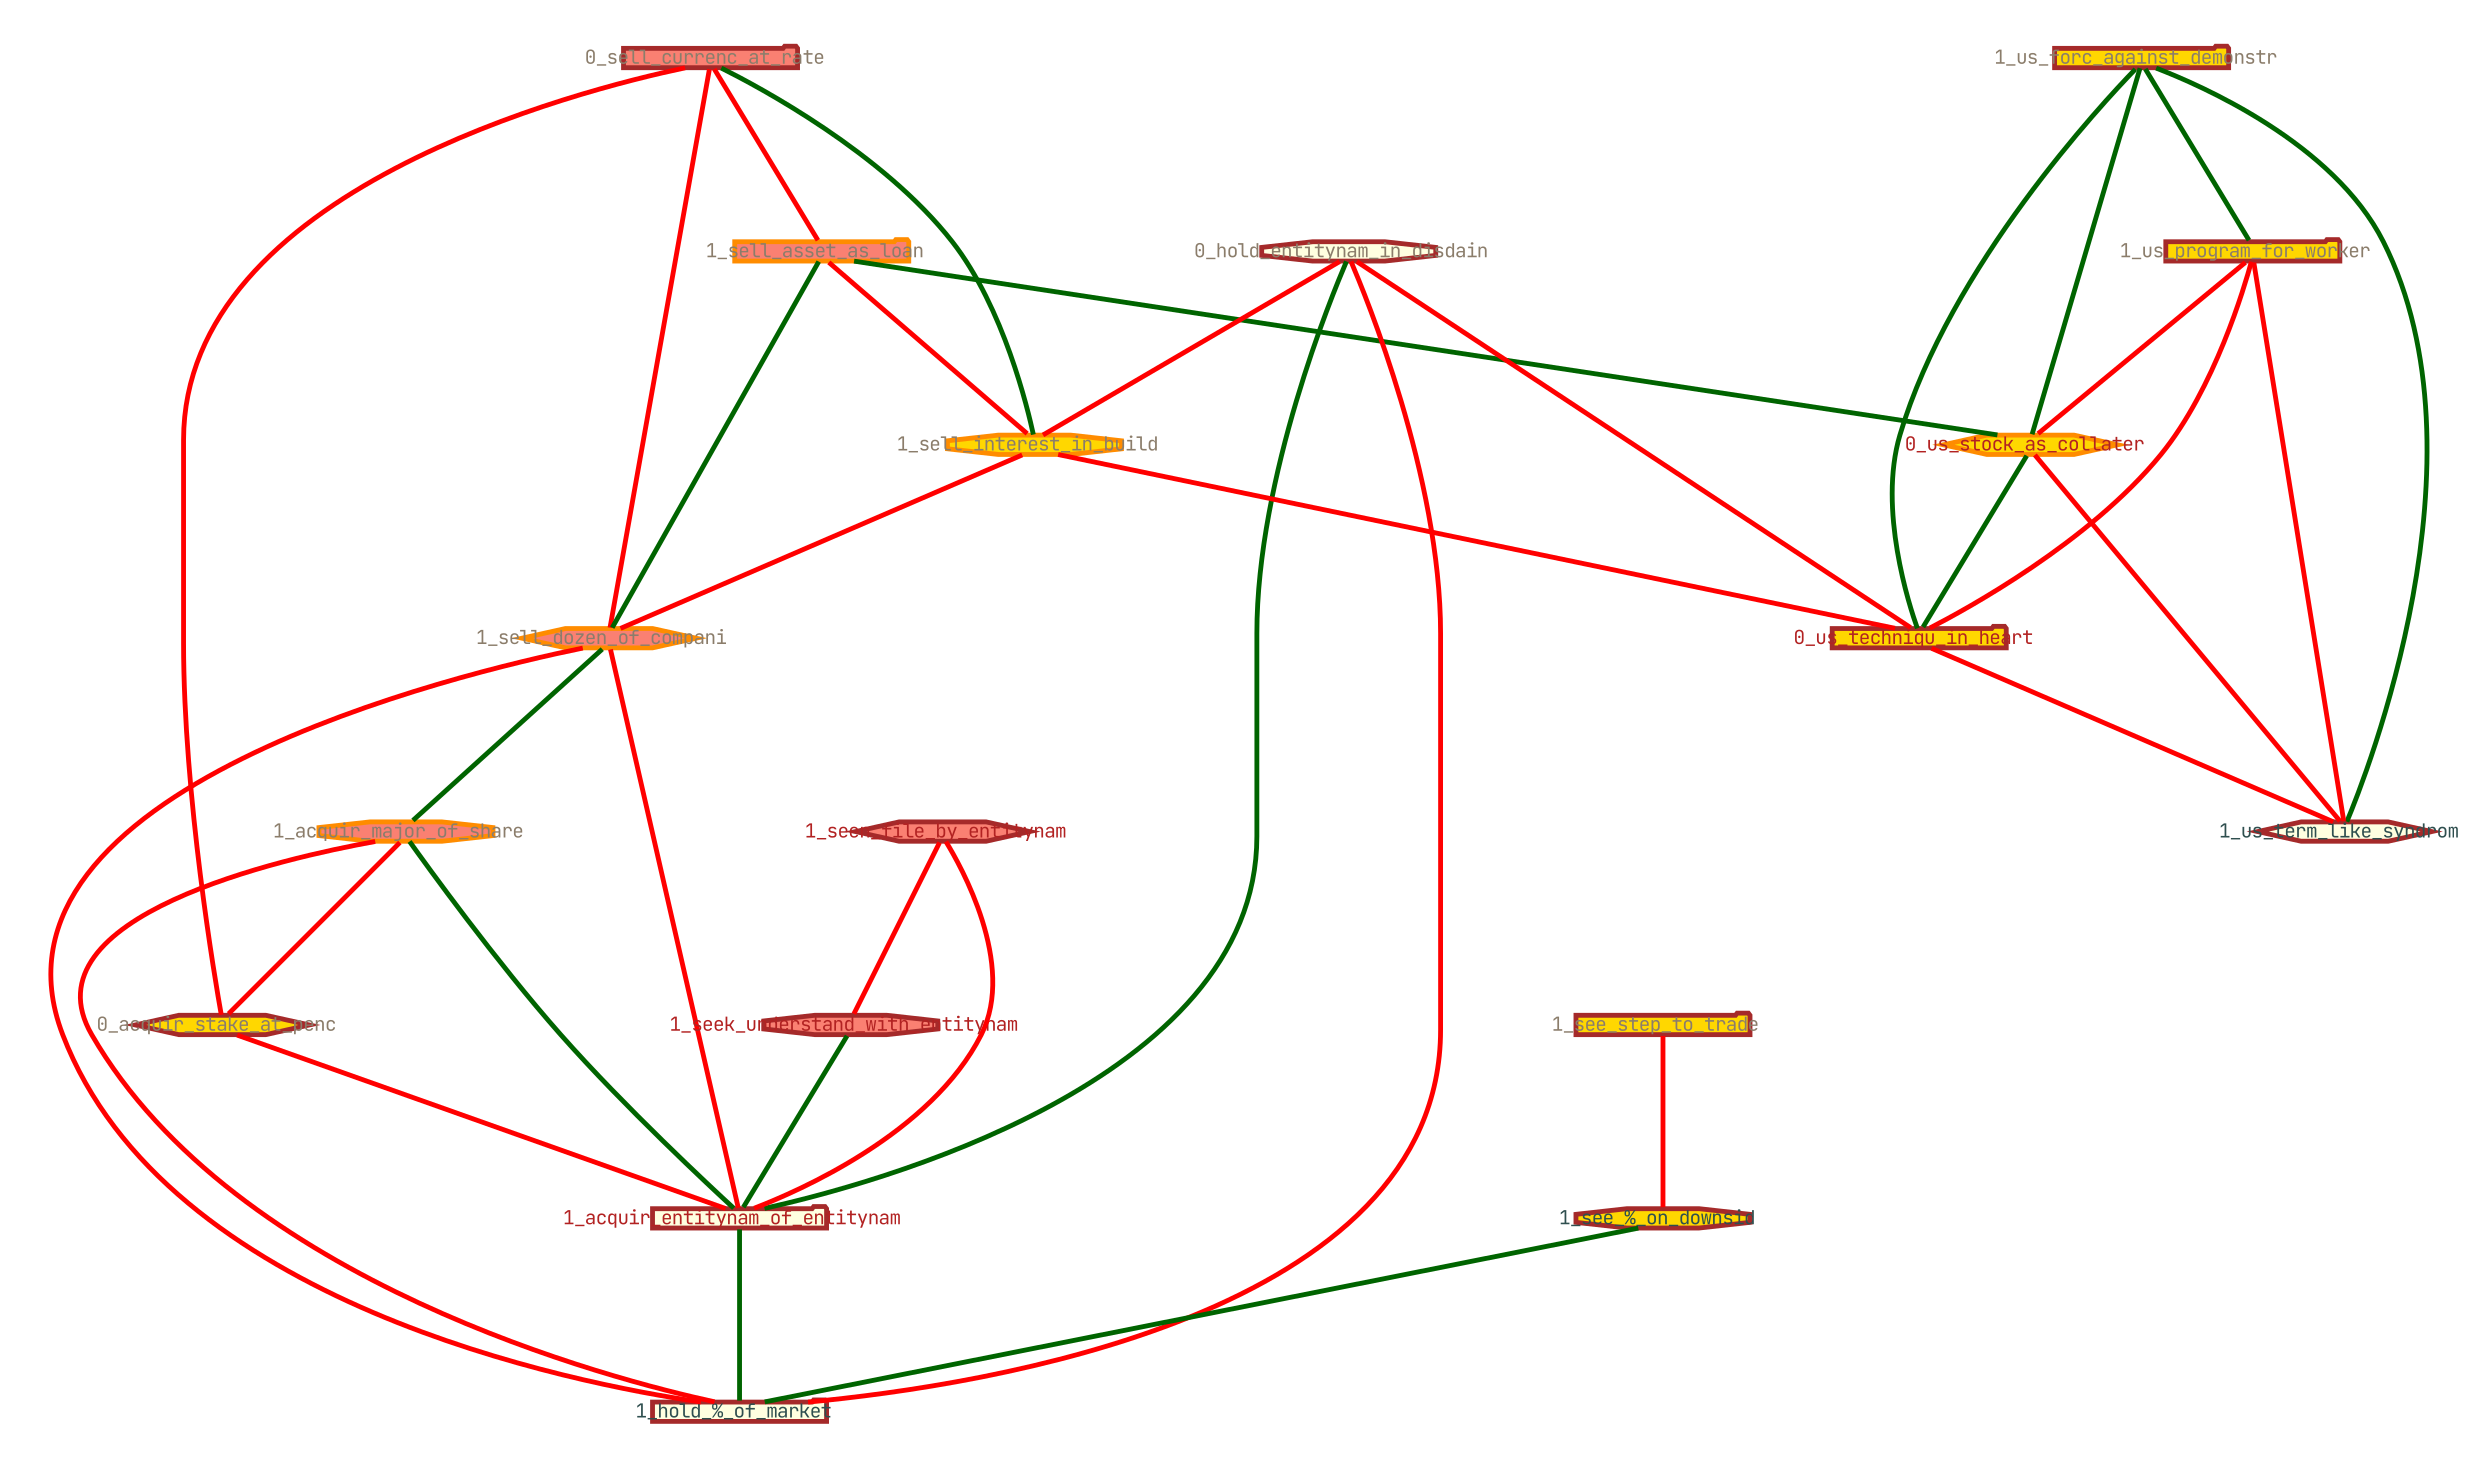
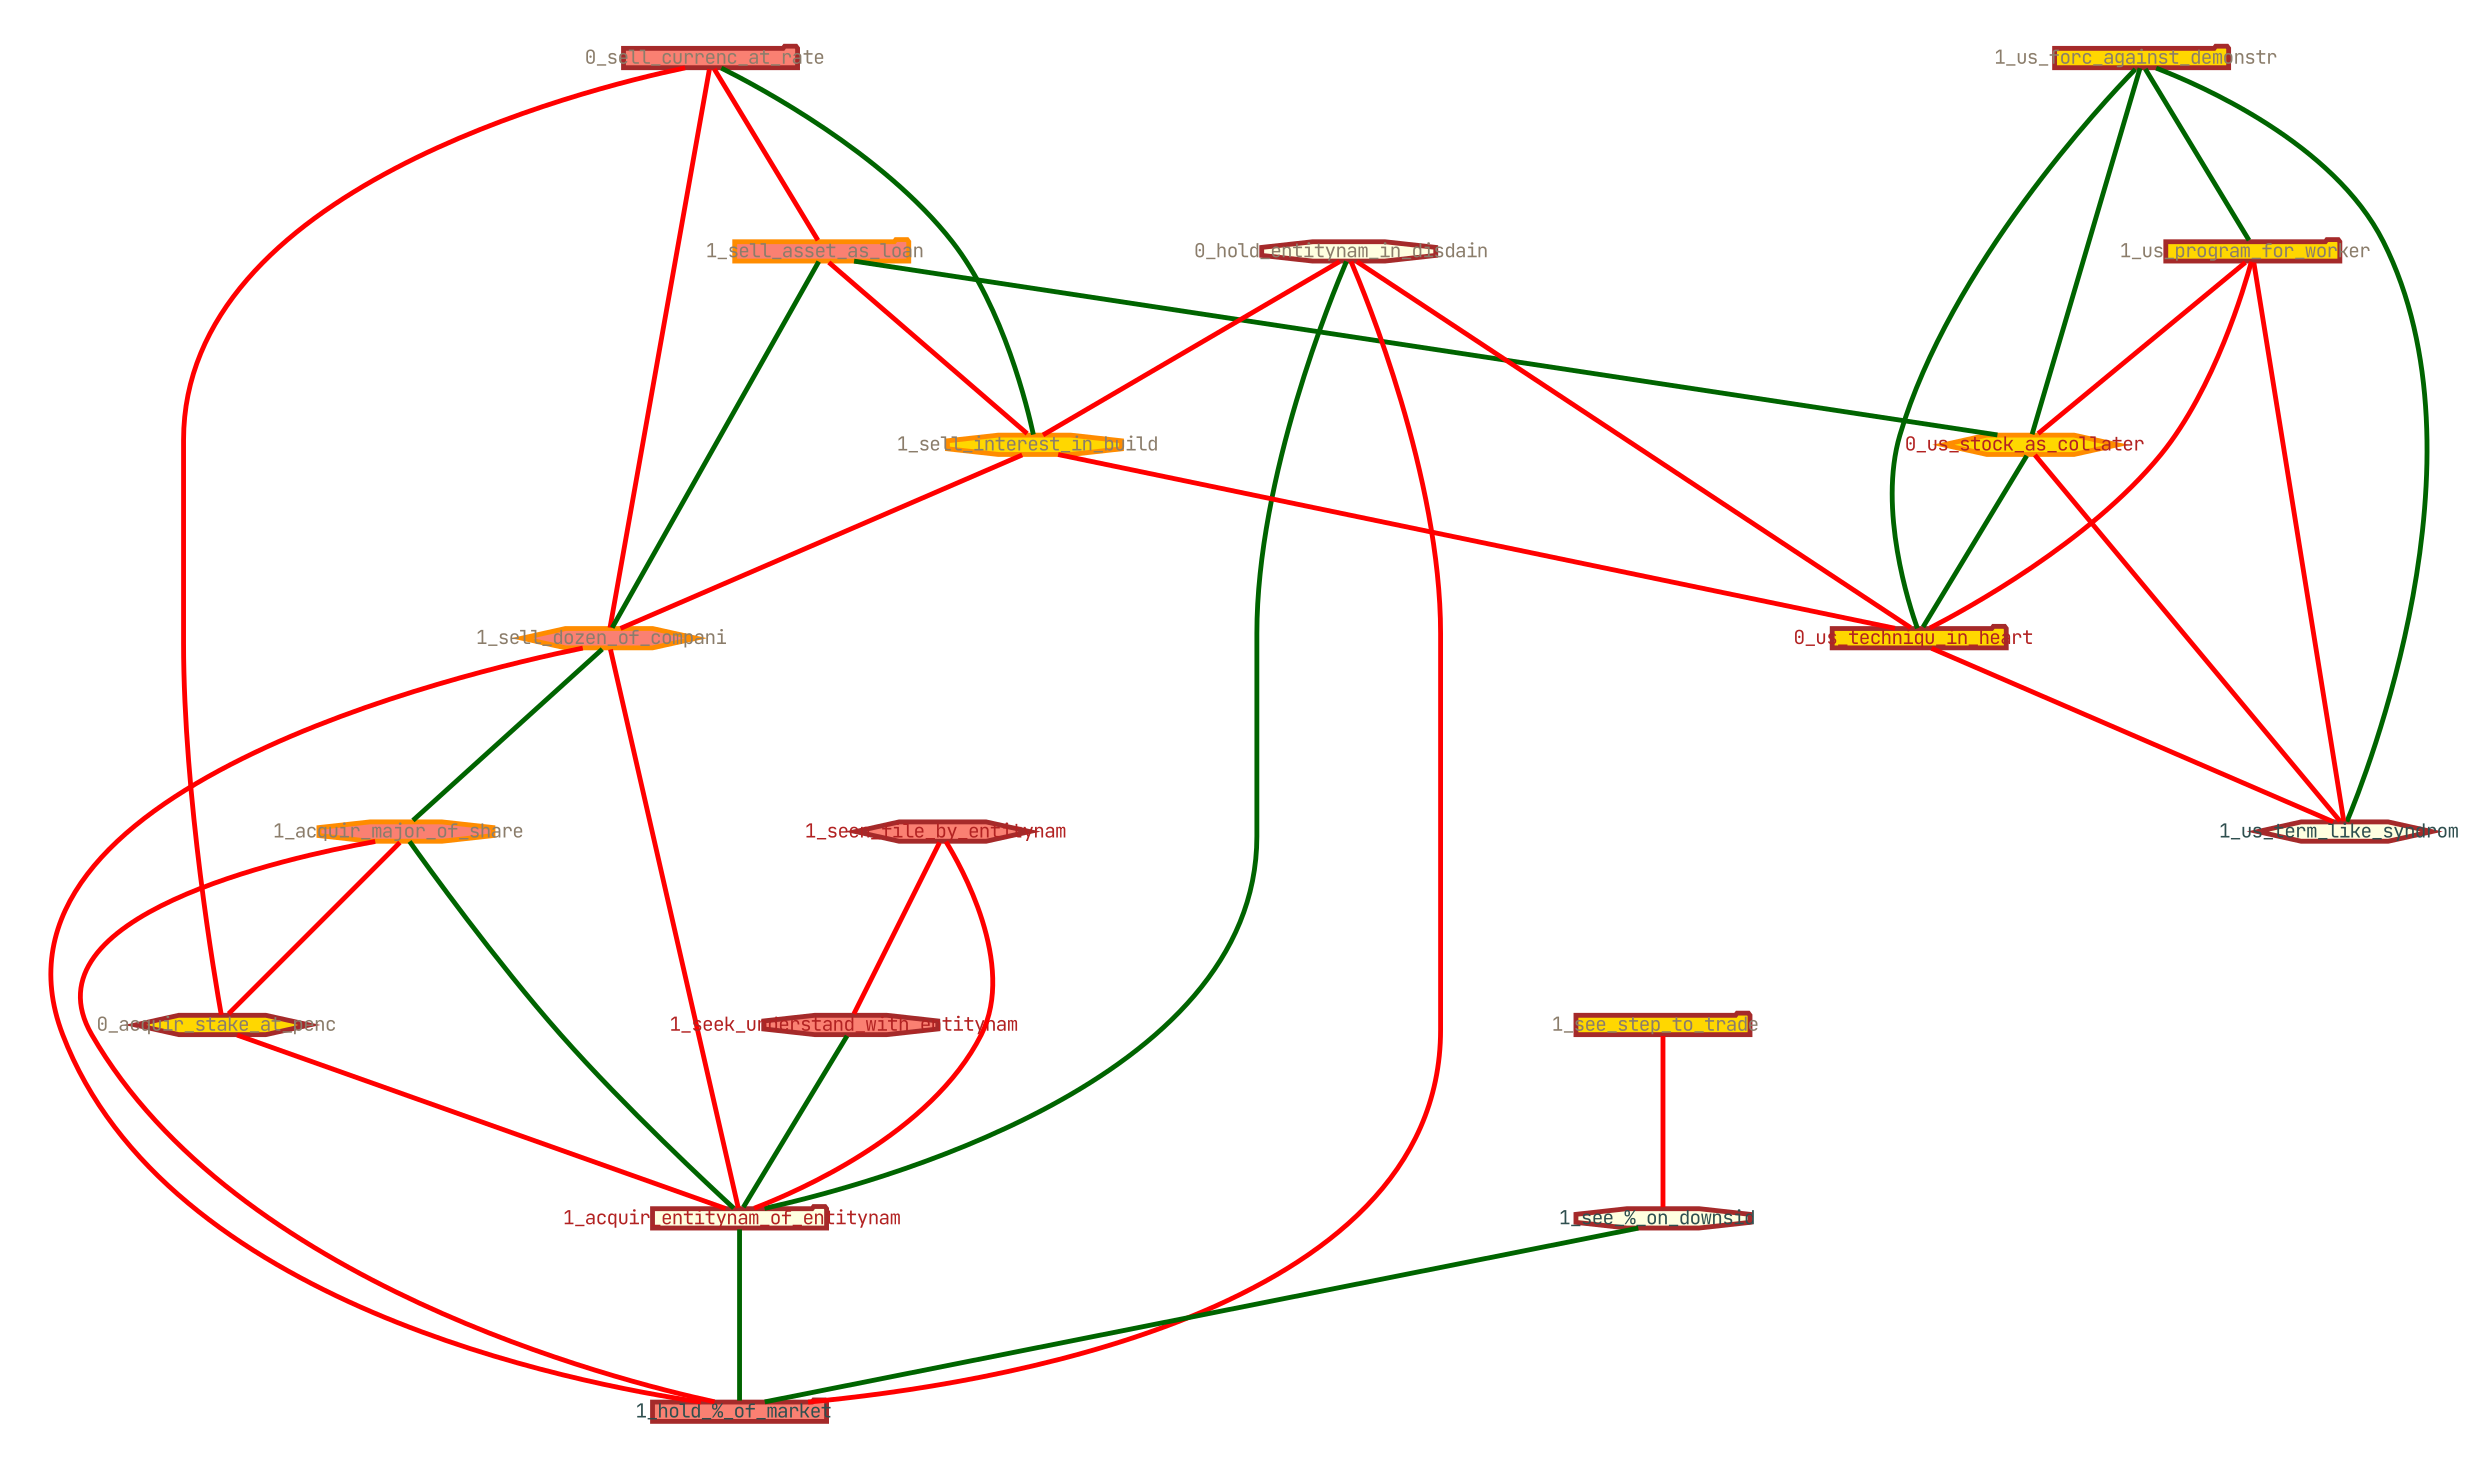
(1663, 1218) -> (1663, 1218)
(740, 1412) -> (740, 1412)
